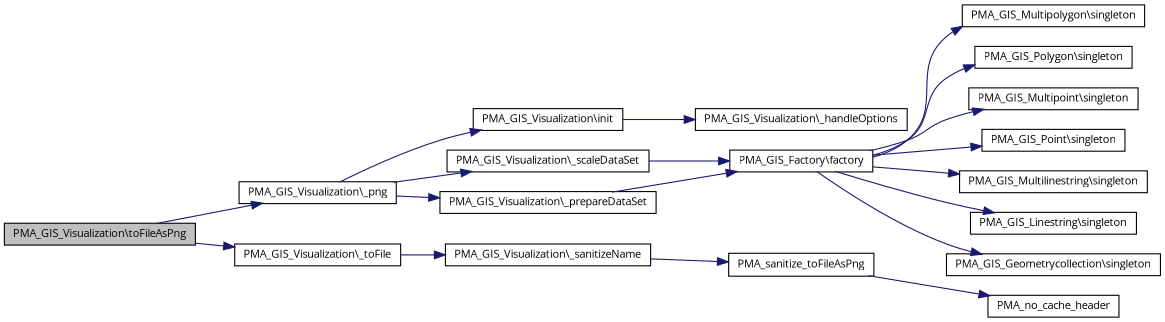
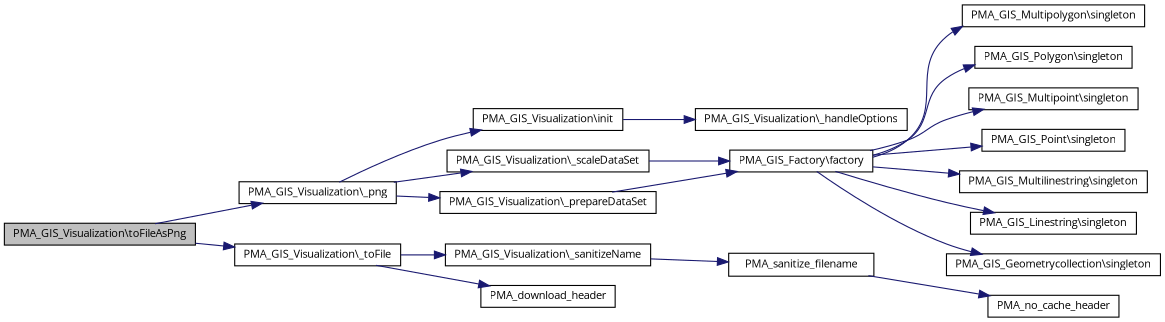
(801, 265) -> (801, 265)
none -> (548, 296)
